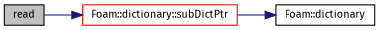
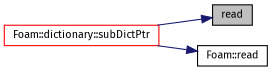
(58, 15) -> (179, 22)
(325, 15) -> (232, 56)
